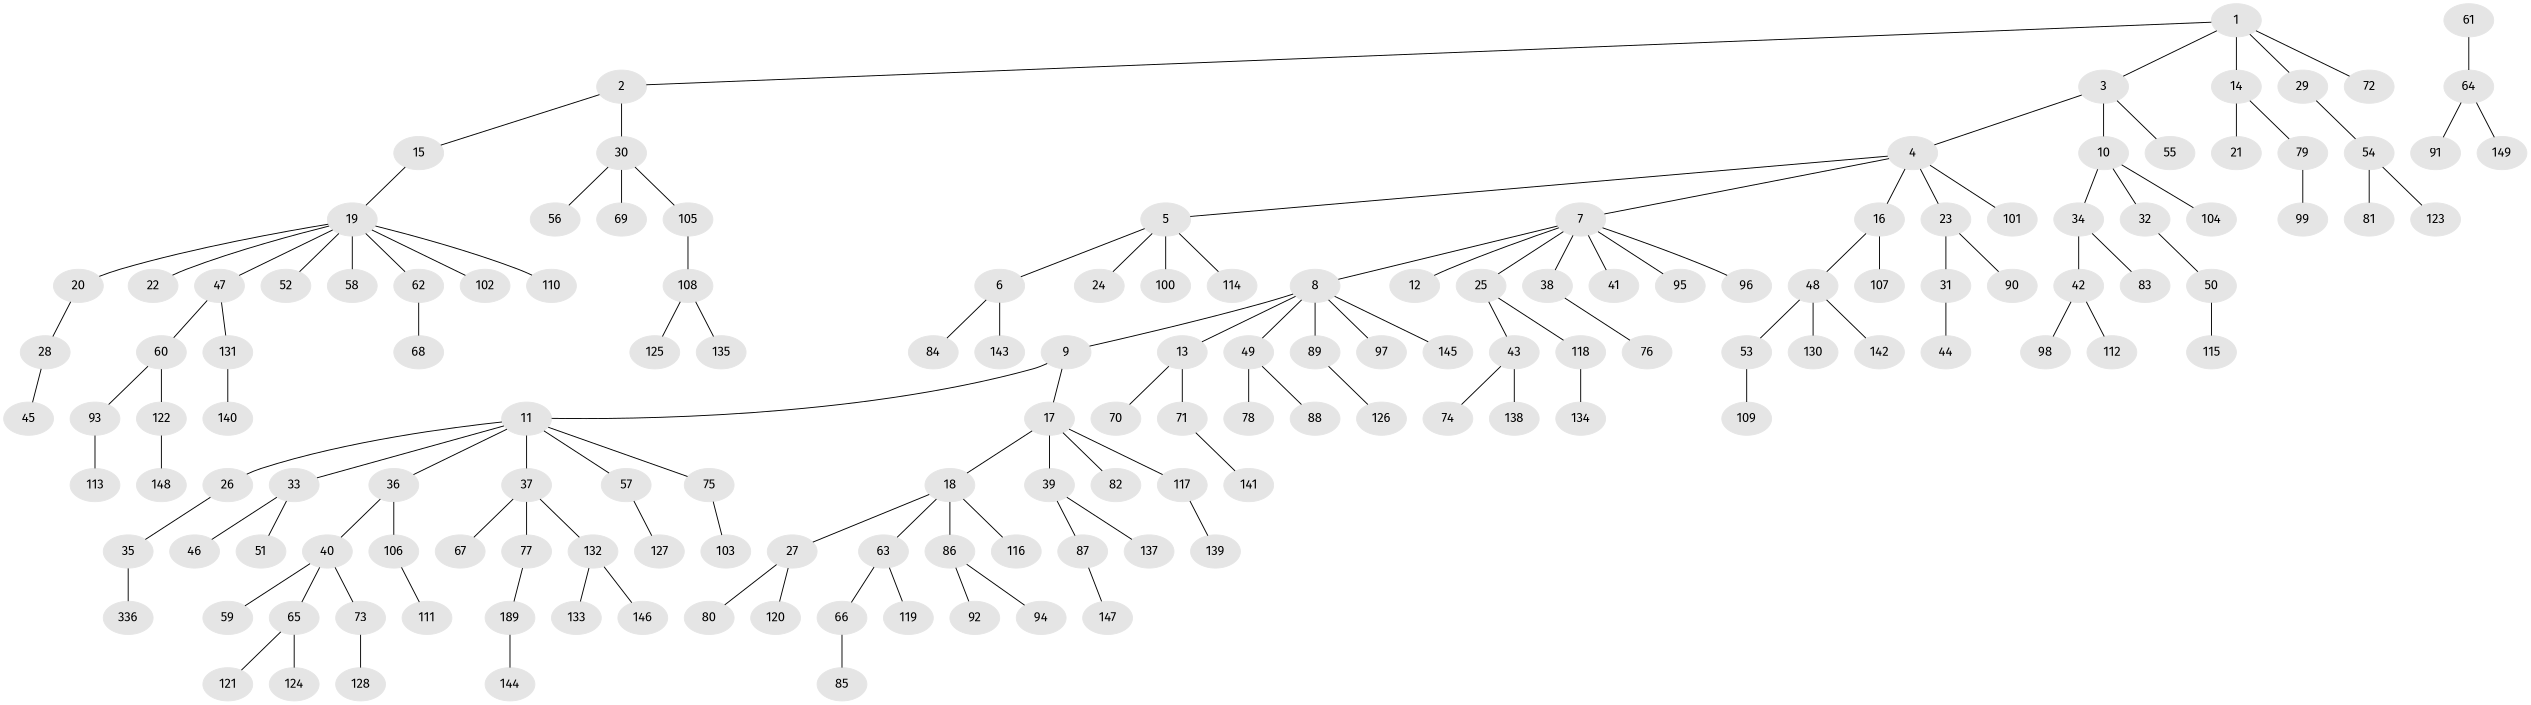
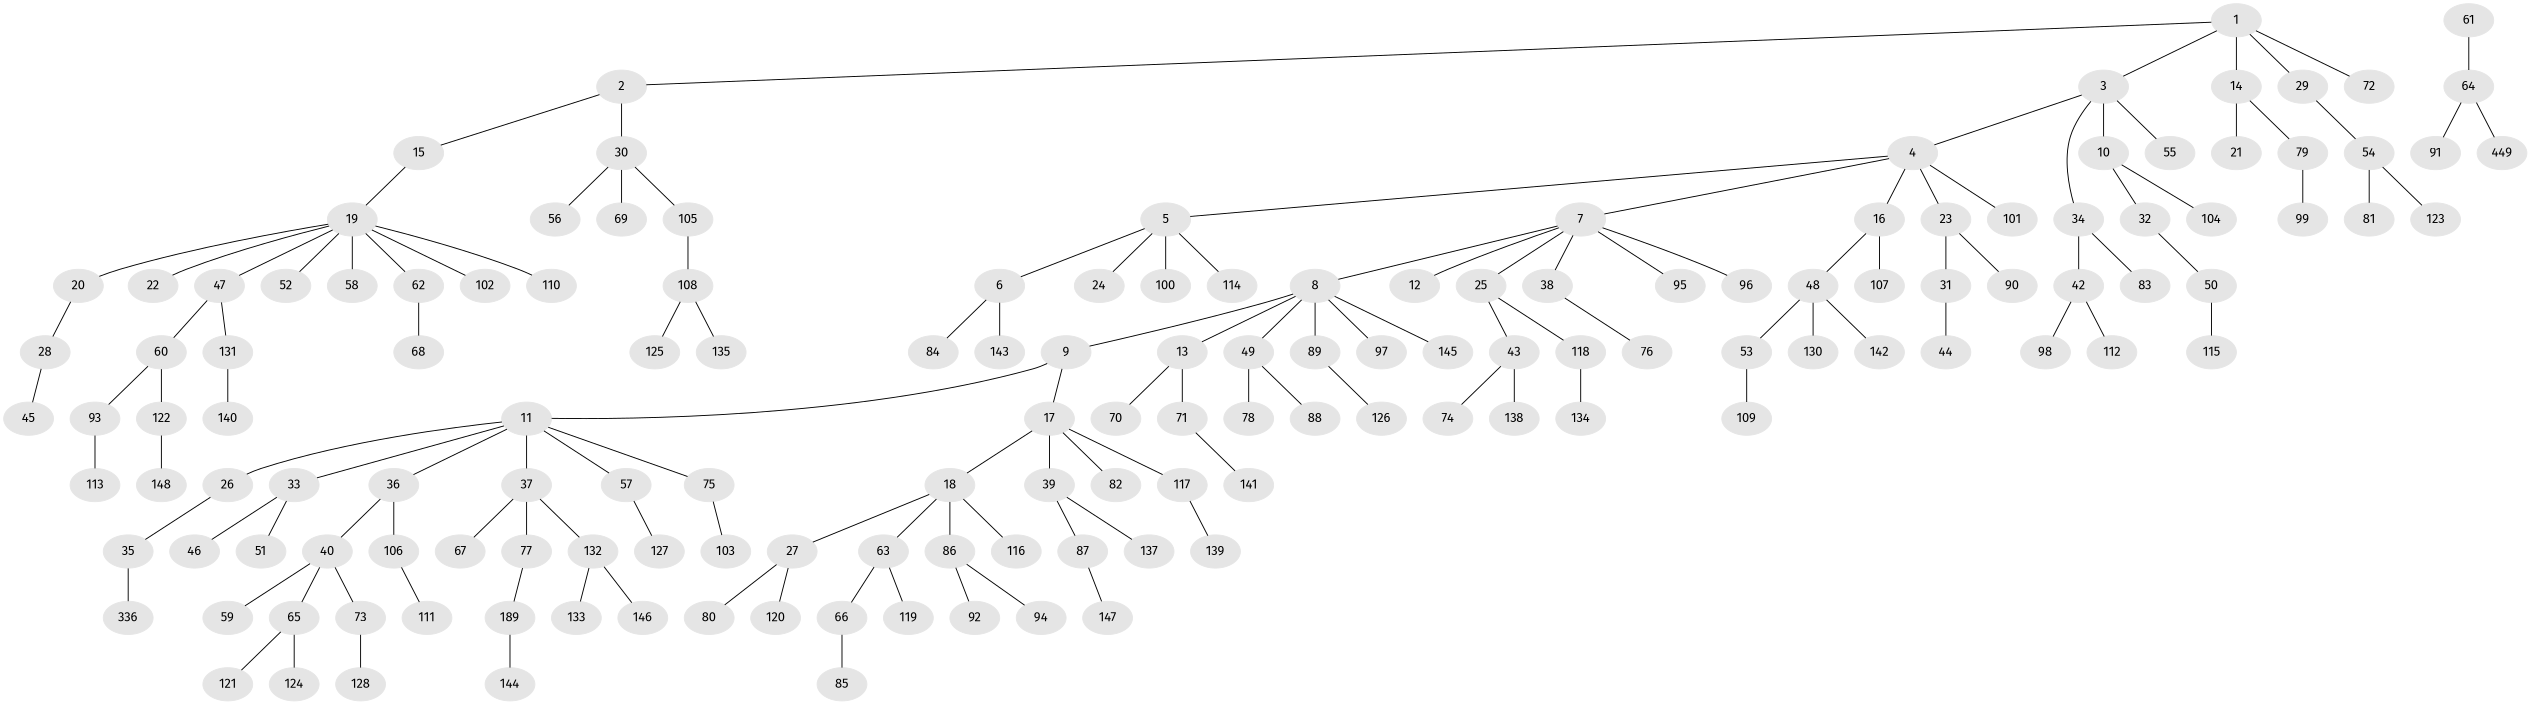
(2502, 153) -> (2502, 153)
(2091, 186) -> (2068, 150)
(1614, 286) -> none
